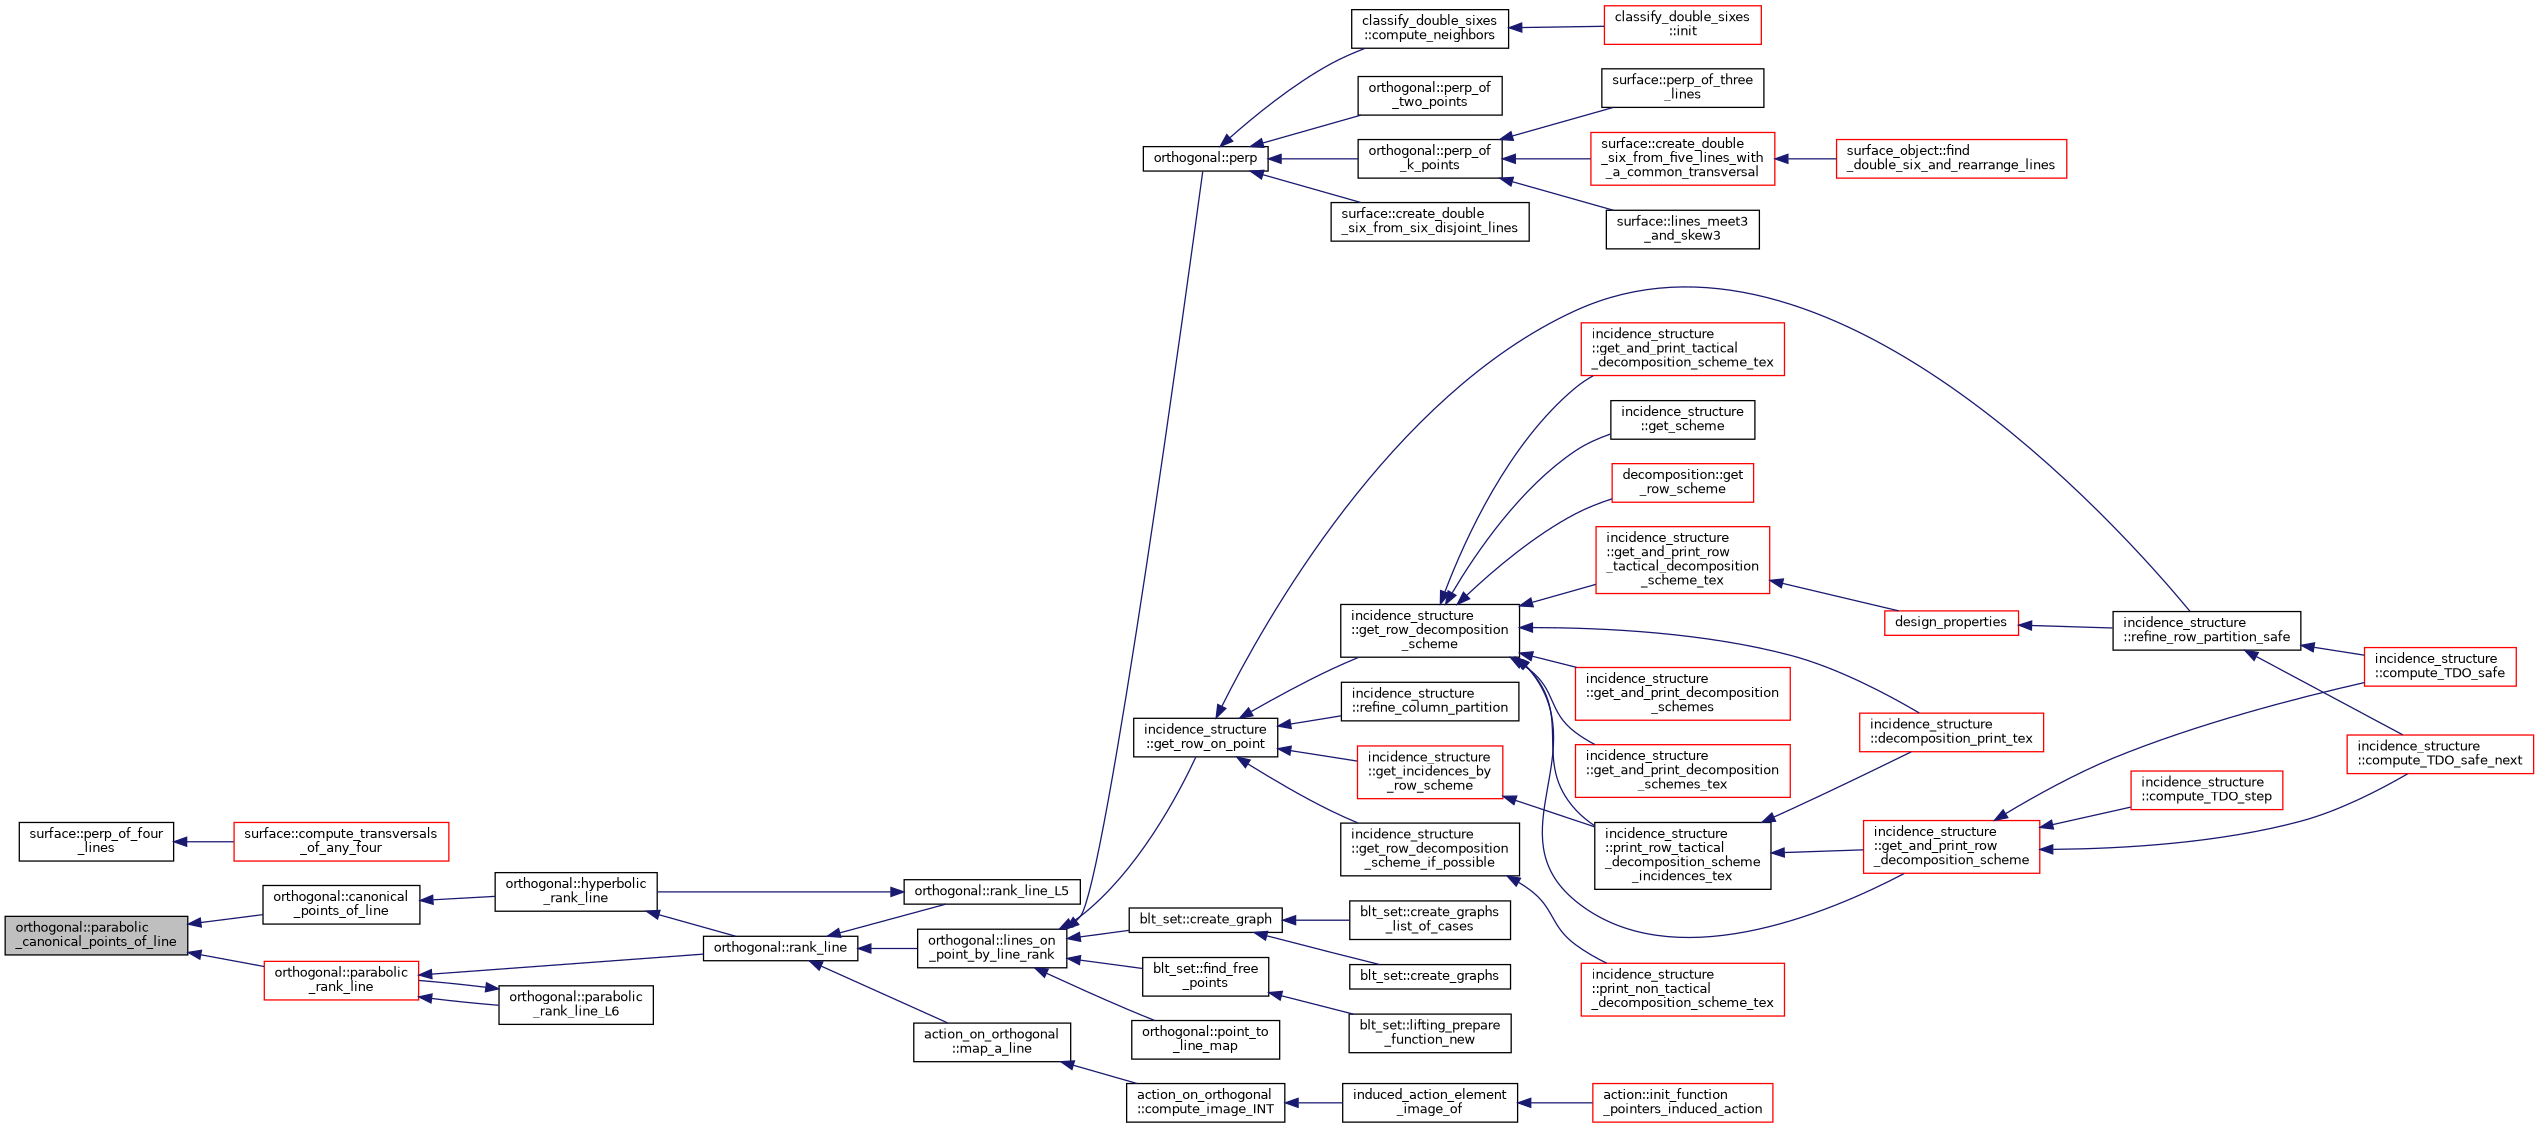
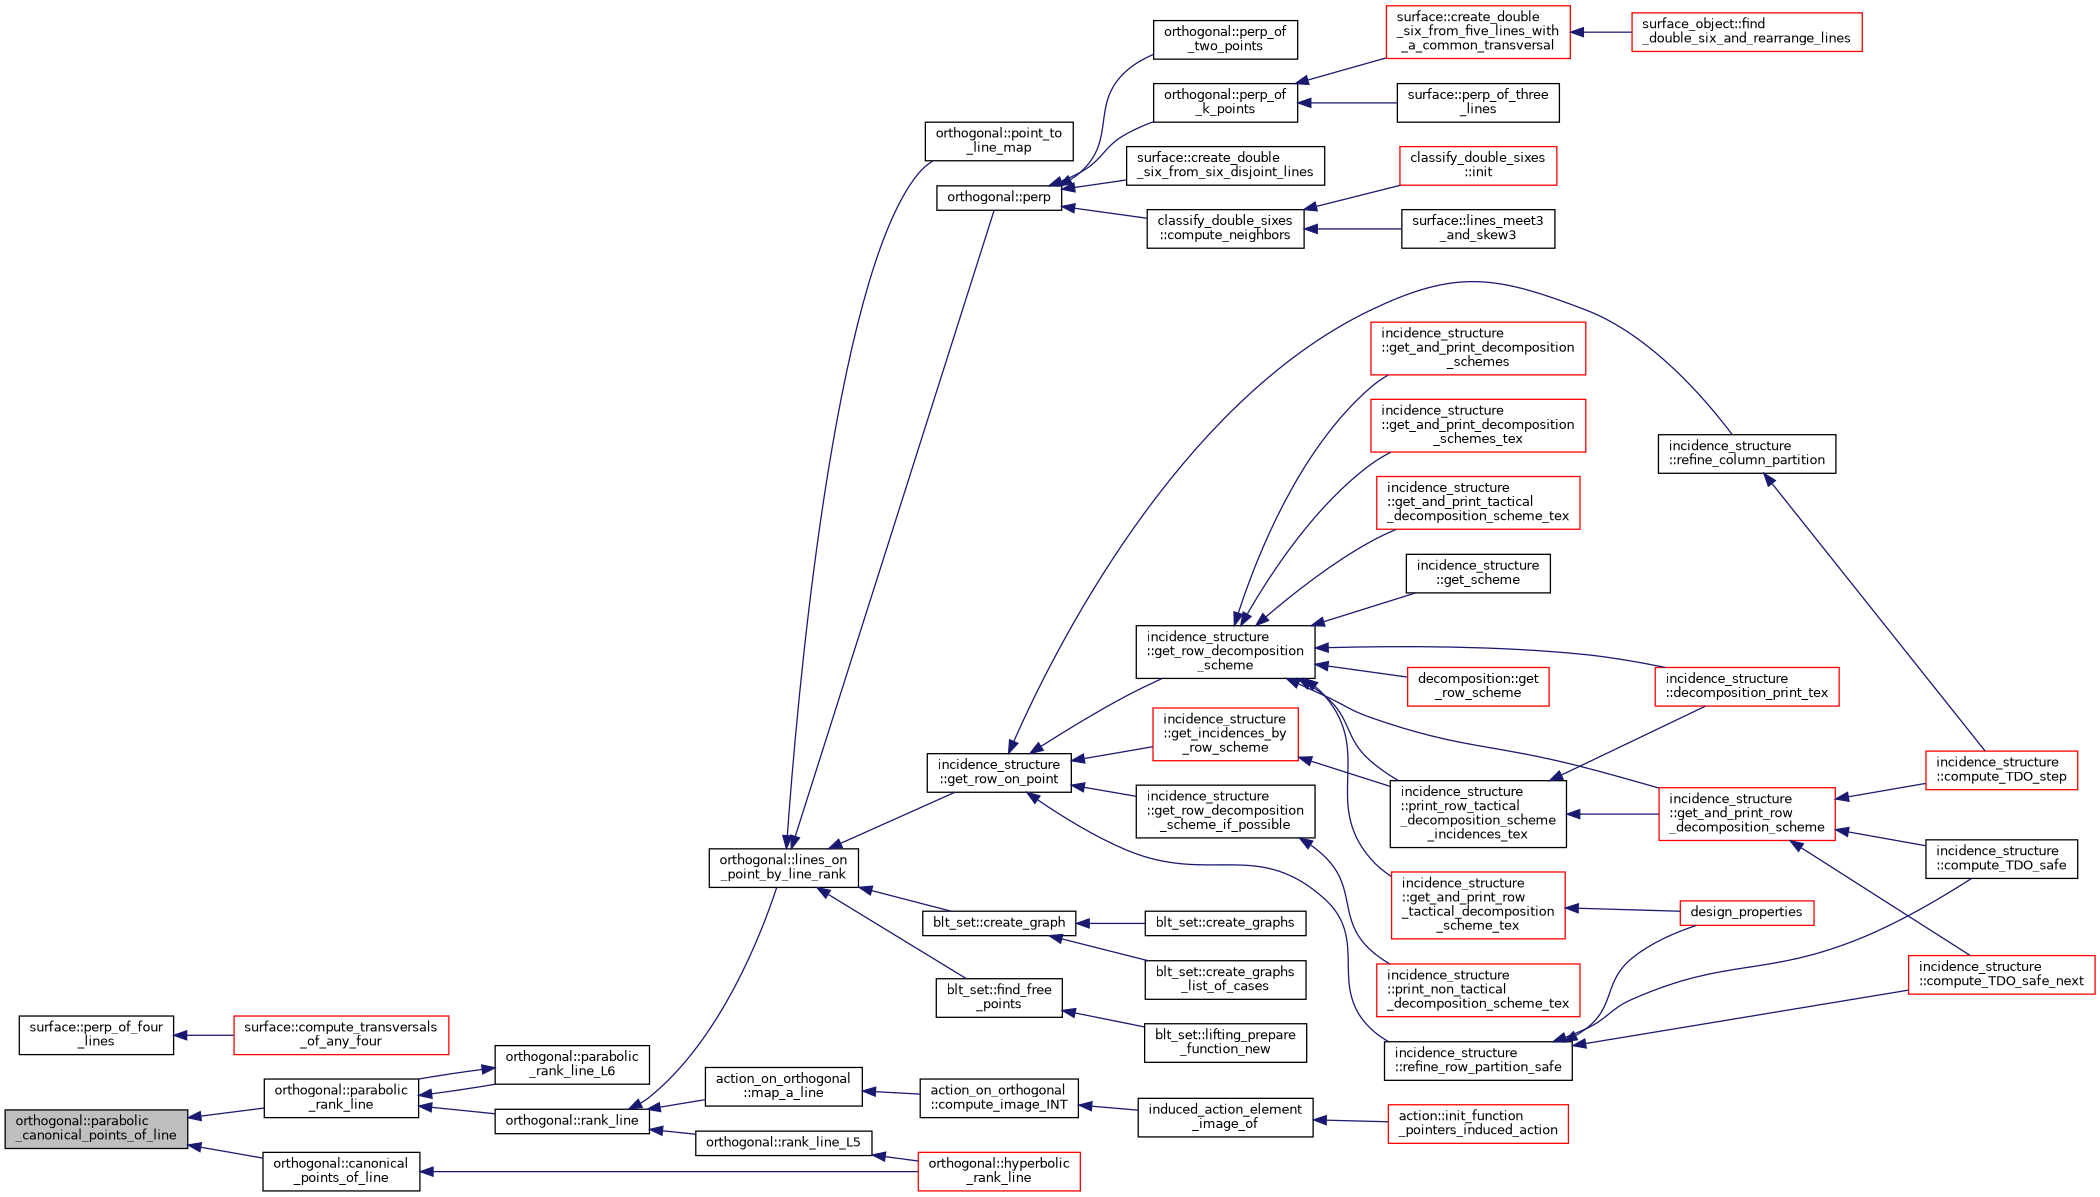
(1563, 196) -> (1360, 229)
none -> (1879, 617)
(2072, 627) -> (1623, 967)
(2440, 667) -> (2002, 859)
(576, 892) -> (999, 1172)
(697, 925) -> none
(341, 981) -> (341, 1098)
